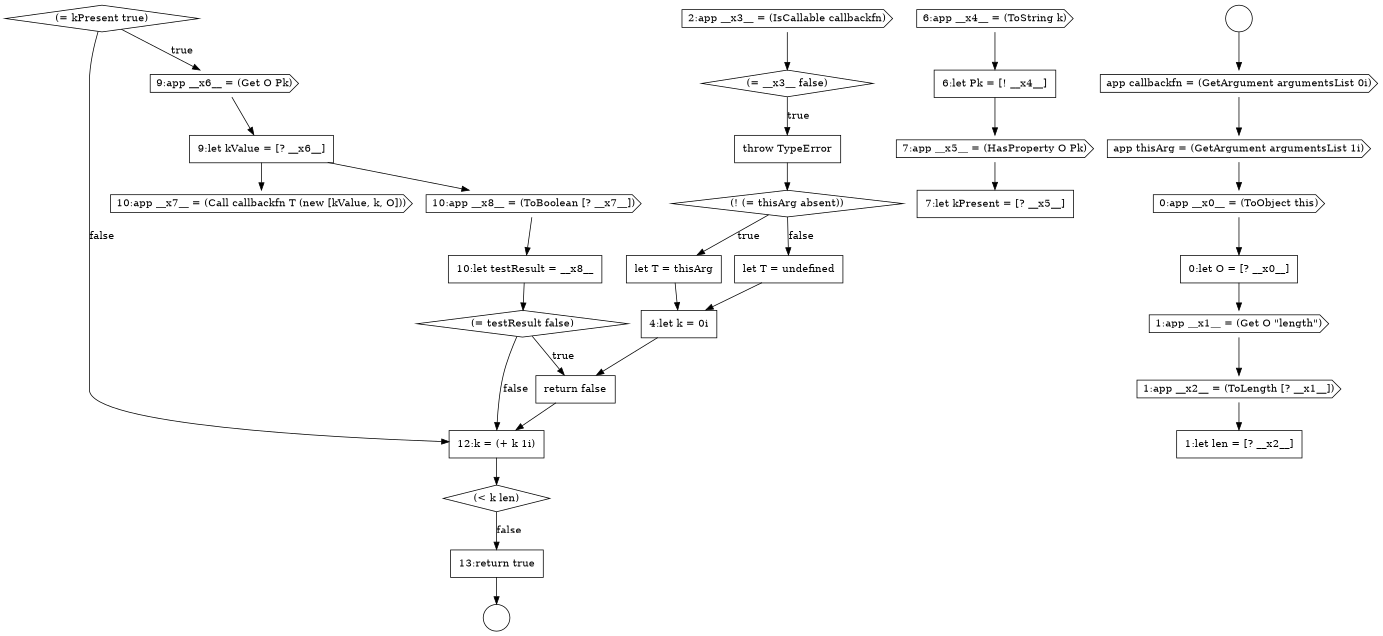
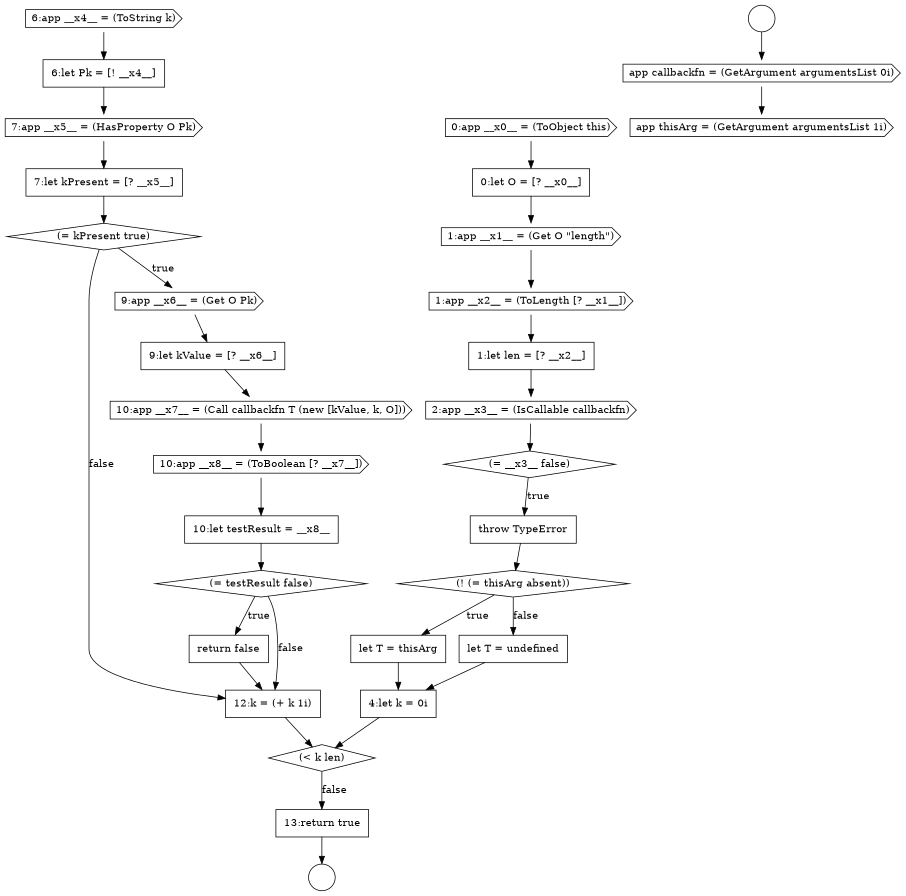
(1239, 172) -> none
(395, 176) -> (261, 434)
none -> (104, 206)
(630, 354) -> (360, 731)
none -> (531, 379)
